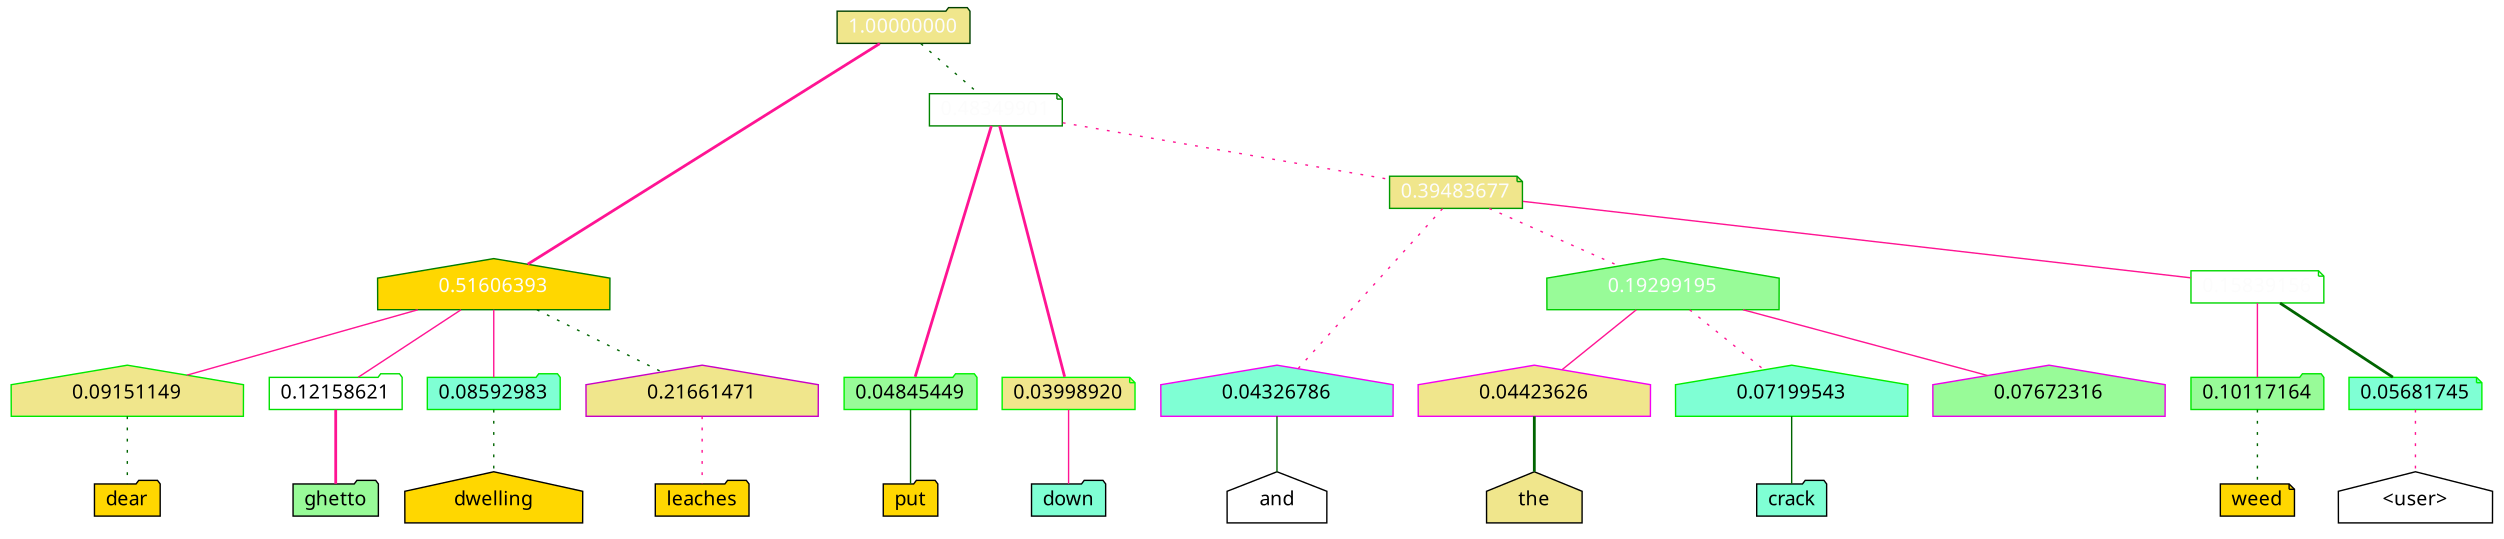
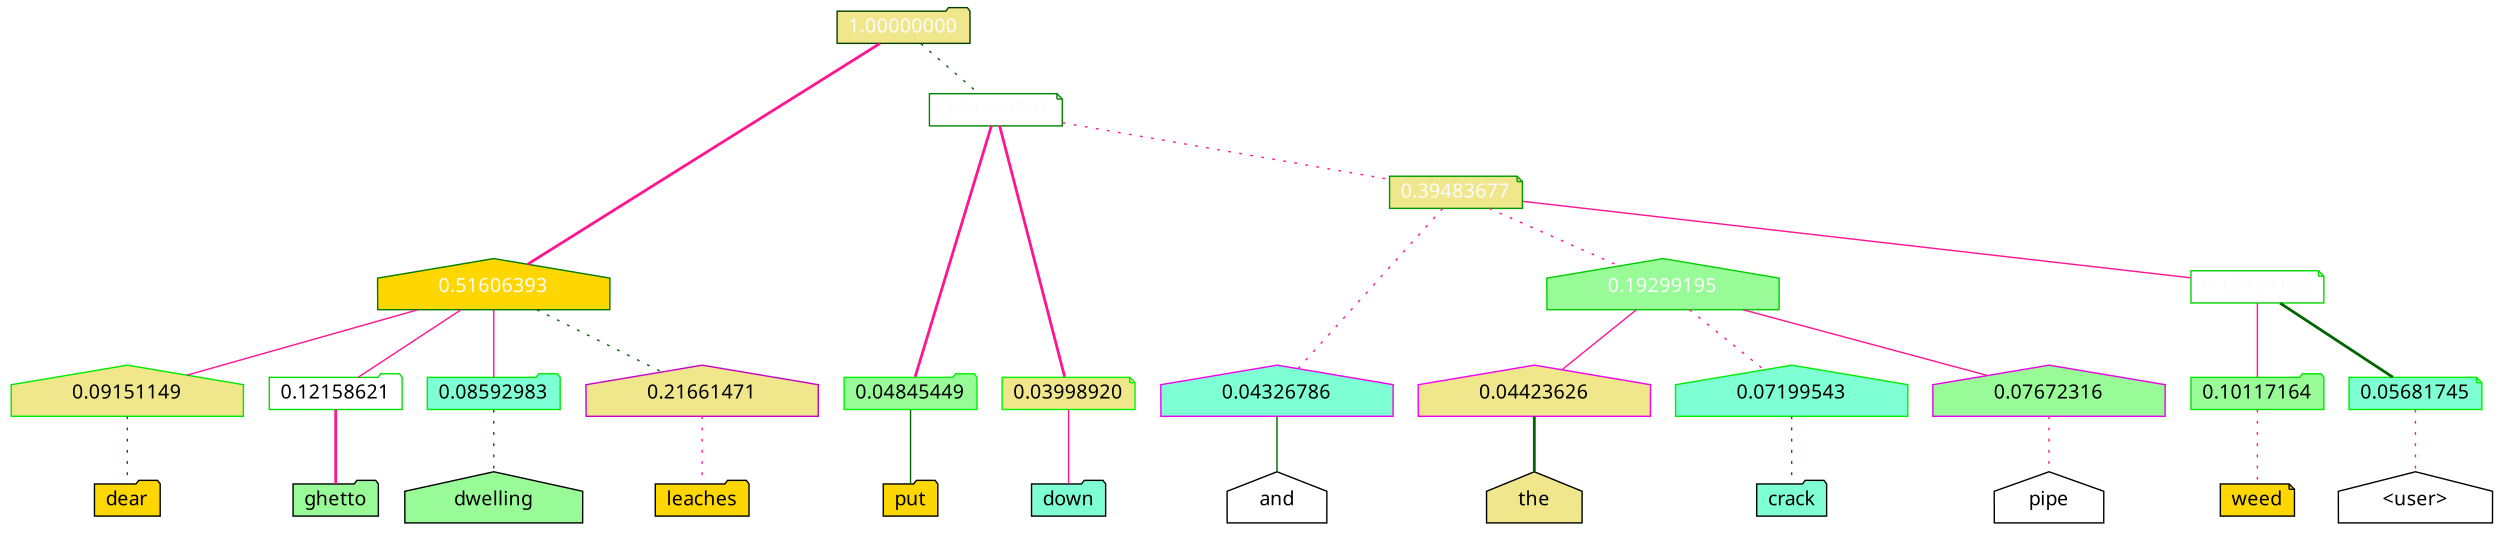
(2257, 447) -> (2257, 447)
(1792, 450) -> (1792, 450)
(494, 500) -> (494, 500)
none -> (2049, 500)
